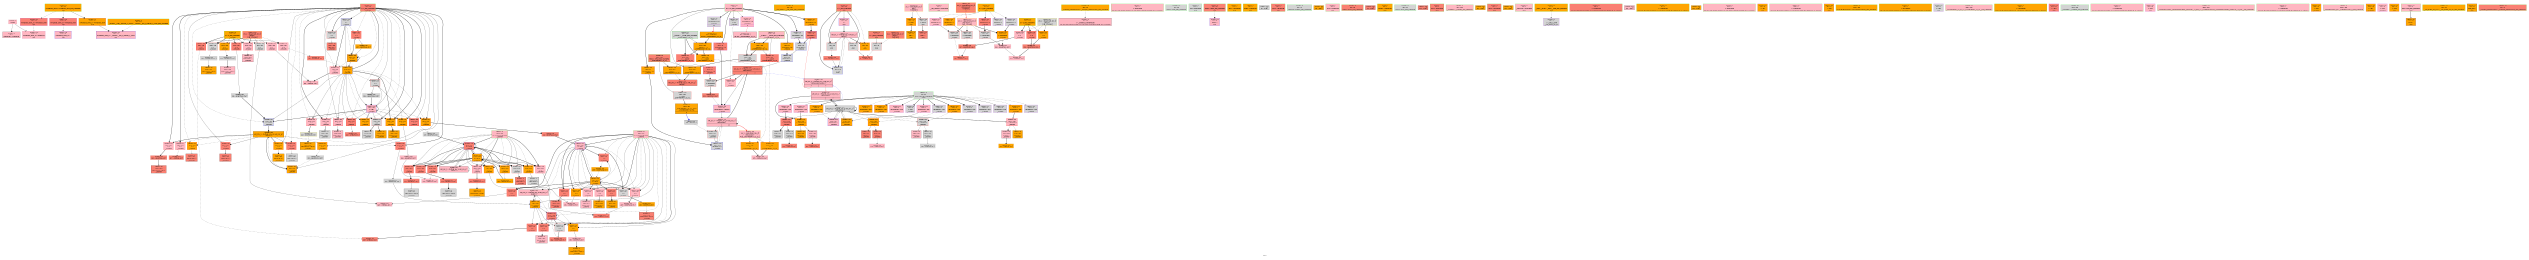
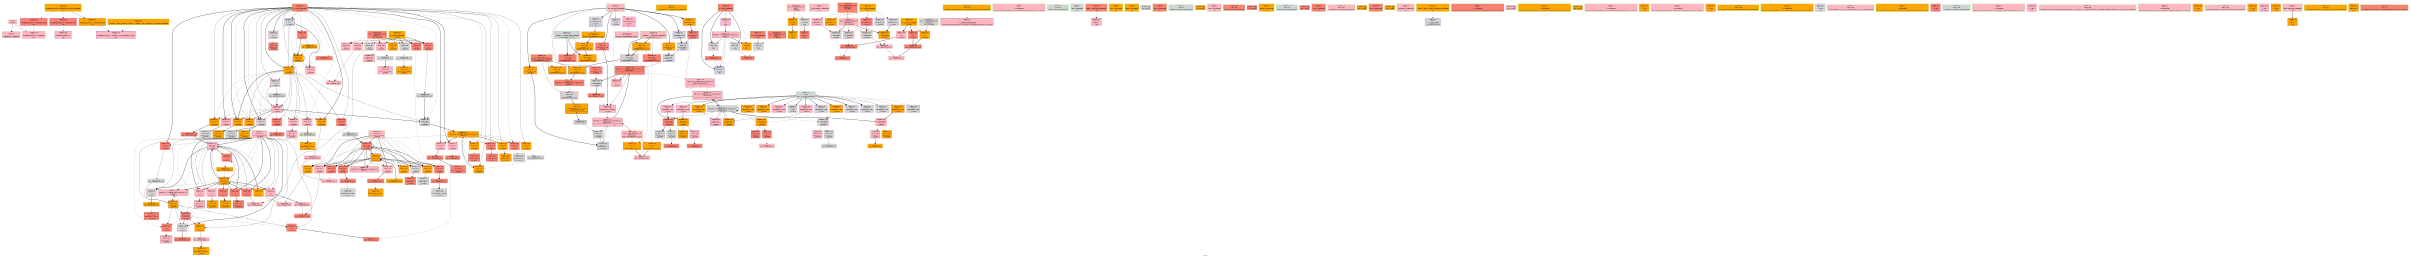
(244, 41) -> (404, 40)
(322, 77) -> (322, 77)
(394, 102) -> (318, 91)
